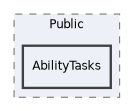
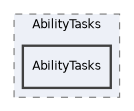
(67, 25) -> (67, 25)
